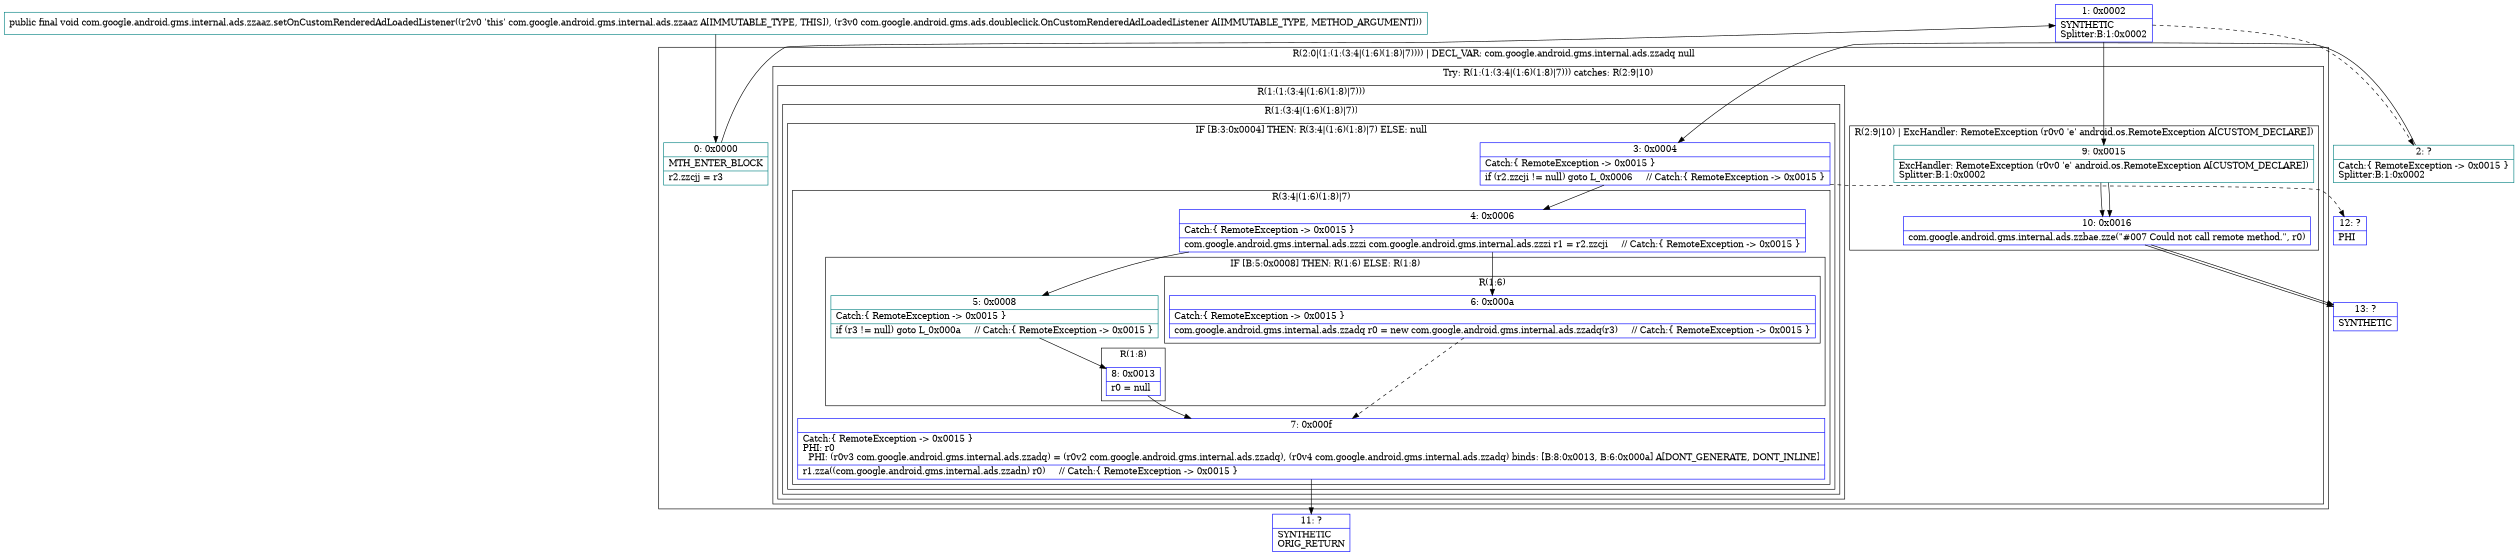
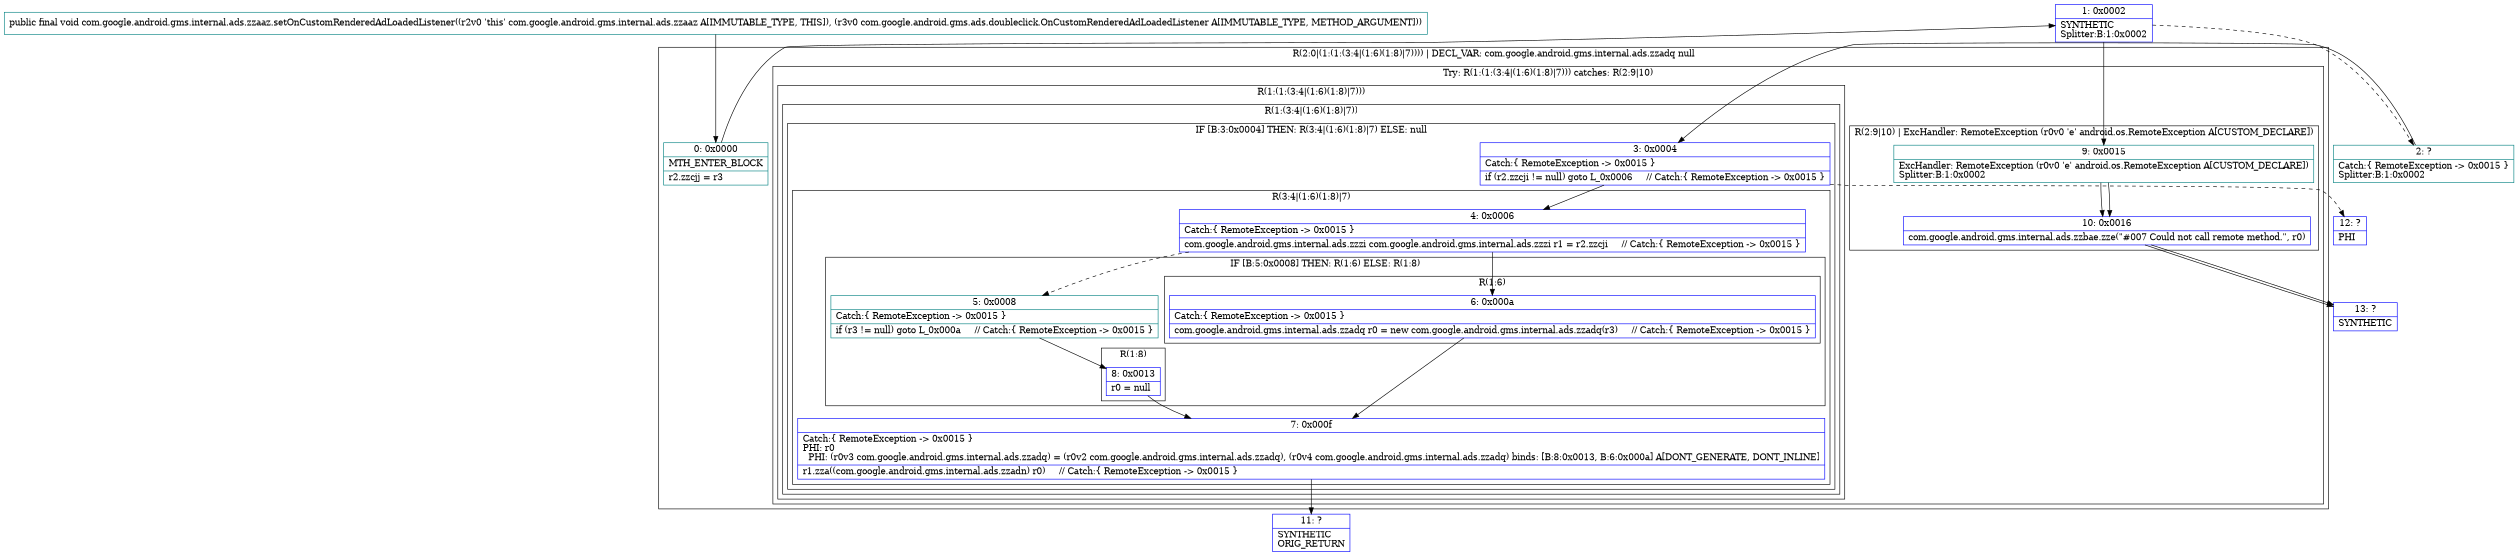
(1117, 269) -> (1117, 269)
(1411, 376) -> (1411, 376)
